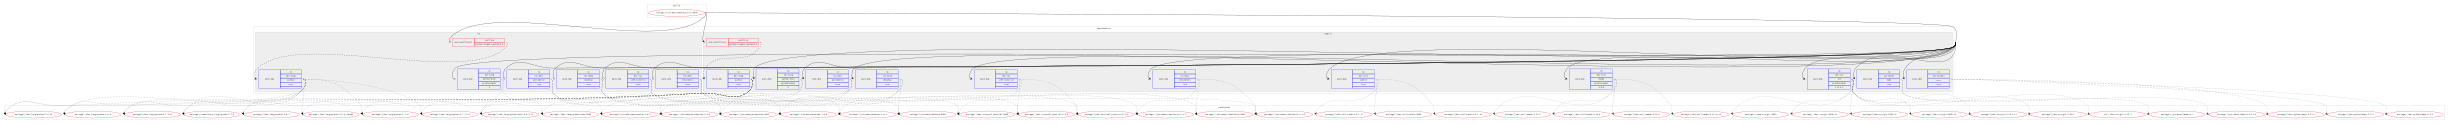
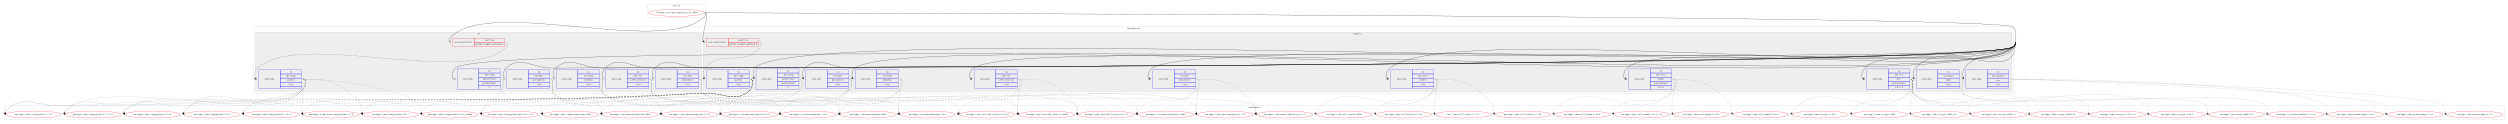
(1285, 115) -> (1225, 115)
(1344, 115) -> (1463, 115)
none -> (1523, 115)
(2118, 115) -> (1820, 115)
